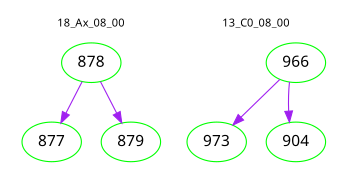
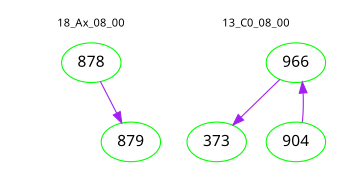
(289, 97) -> (303, 108)
(52, 142) -> none
(217, 142) -> (217, 142)
